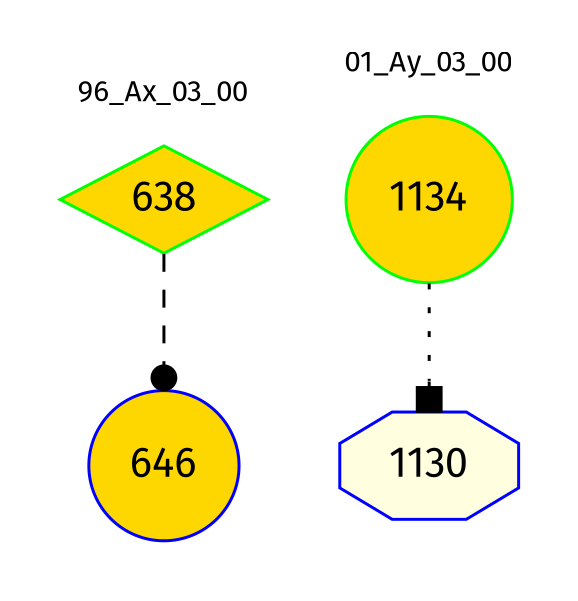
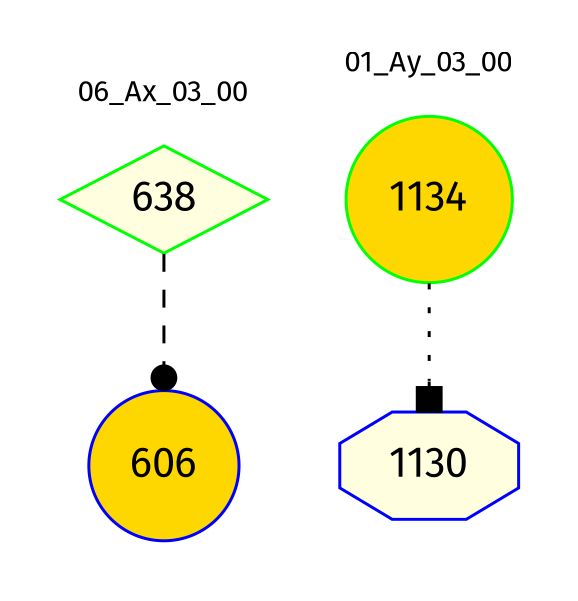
(164, 94) -> (164, 94)
(164, 200) -> (164, 200)
(164, 466) -> (164, 466)
